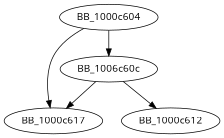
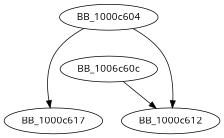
(109, 40) -> (165, 58)
(84, 93) -> none
